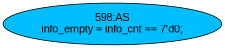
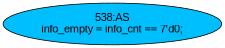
(112, 24) -> (112, 24)
